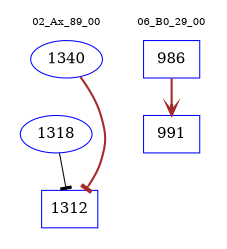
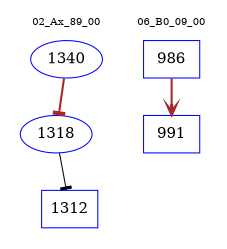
(172, 22) -> (172, 22)
(104, 130) -> (62, 94)
